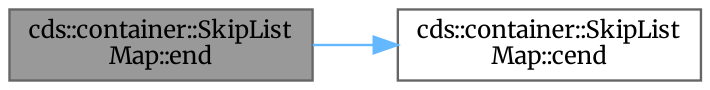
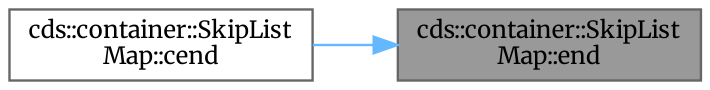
(343, 45) -> (343, 45)
